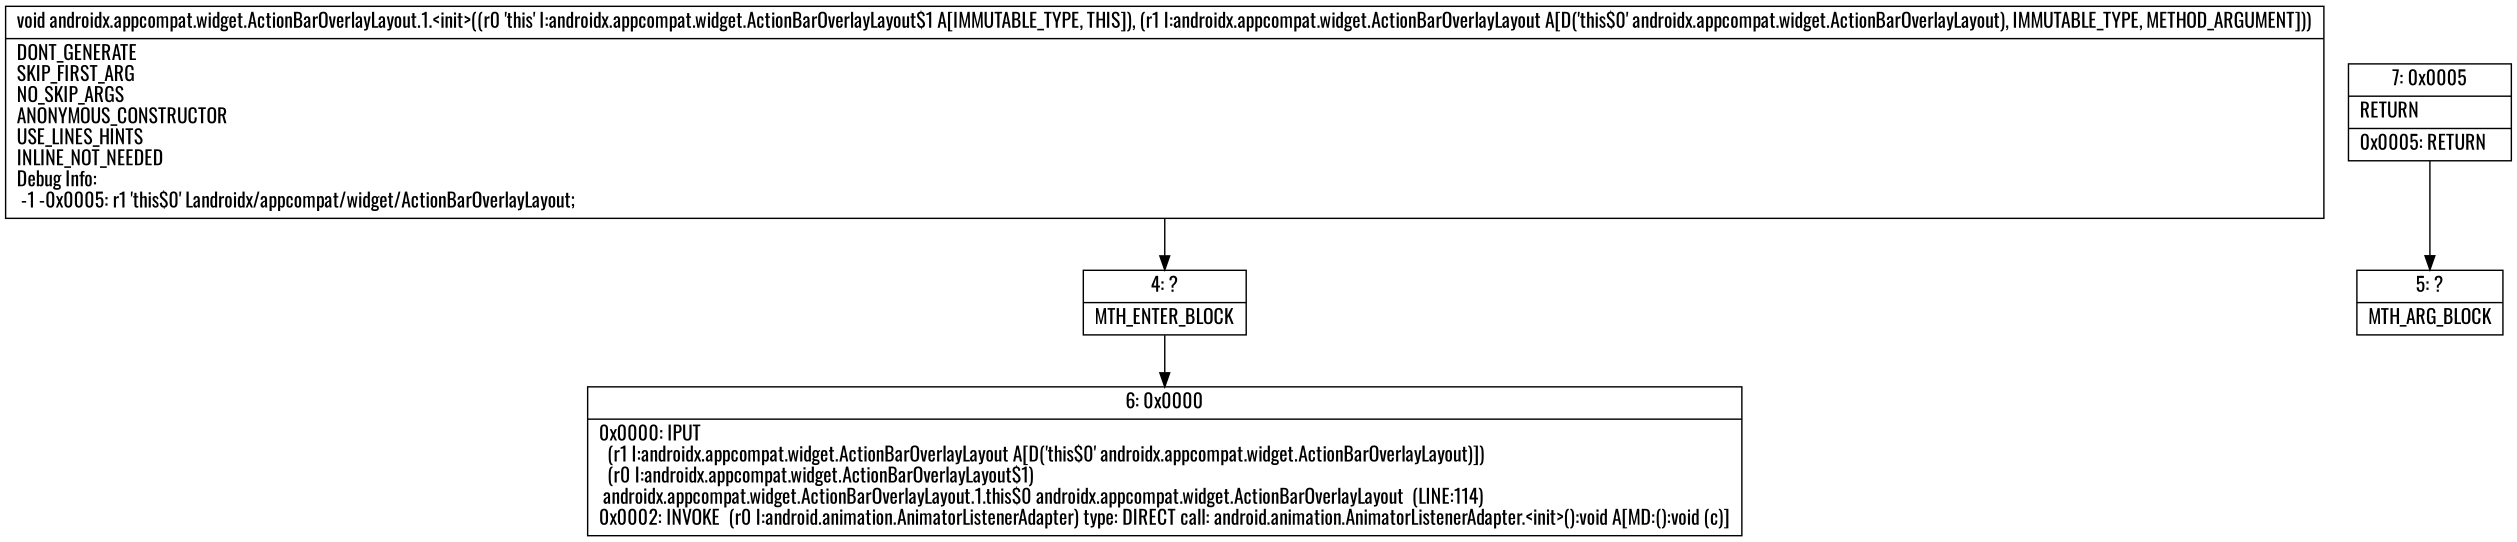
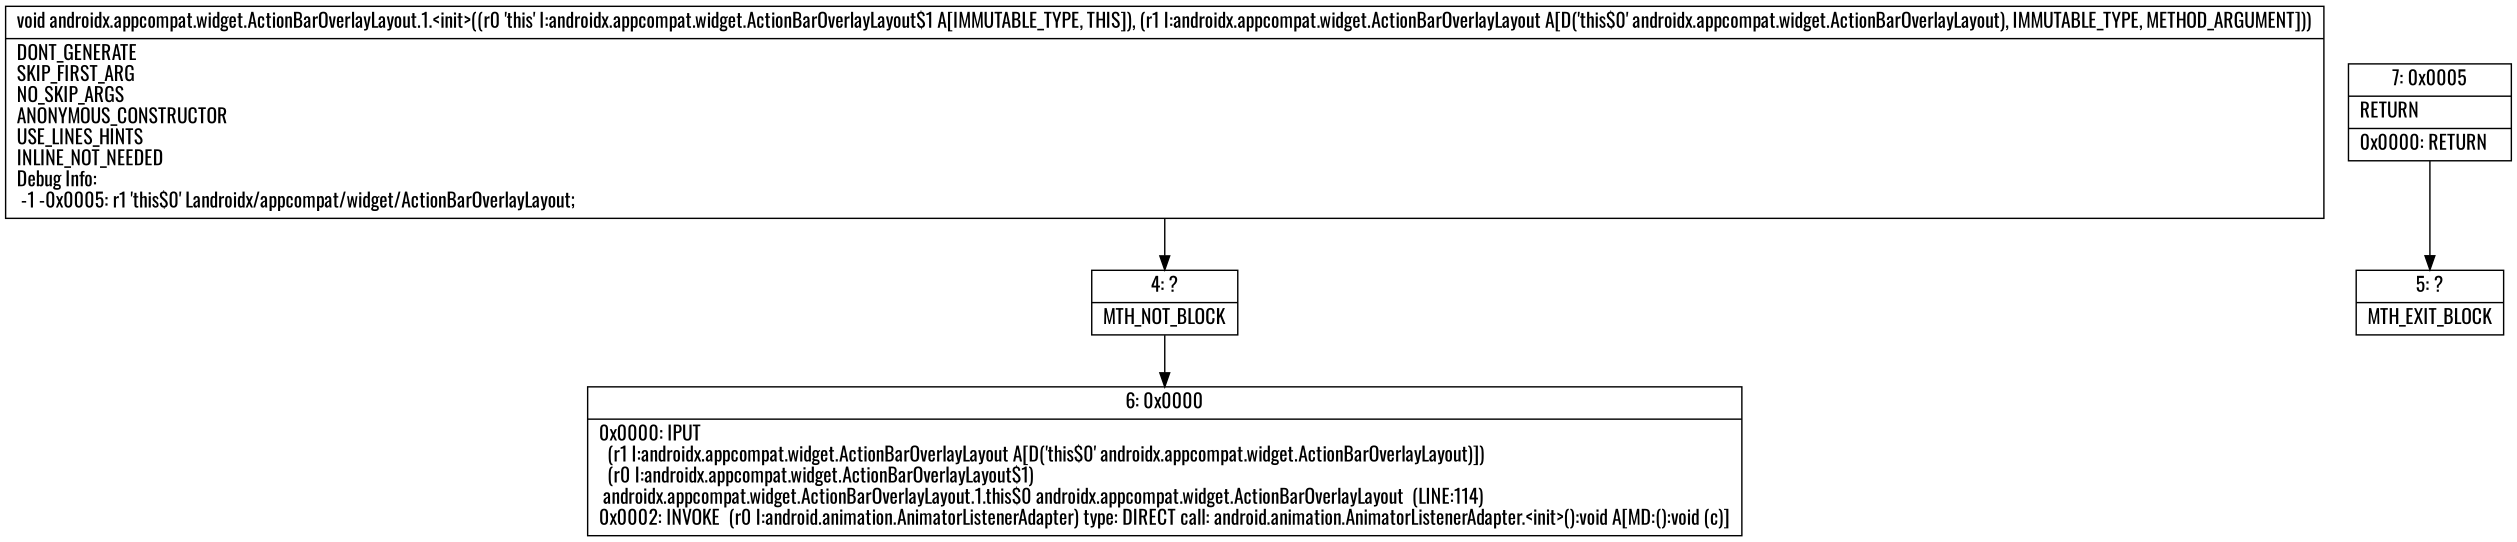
(2430, 144) -> (2430, 144)
(1165, 318) -> (1165, 318)
(2430, 318) -> (2430, 318)
